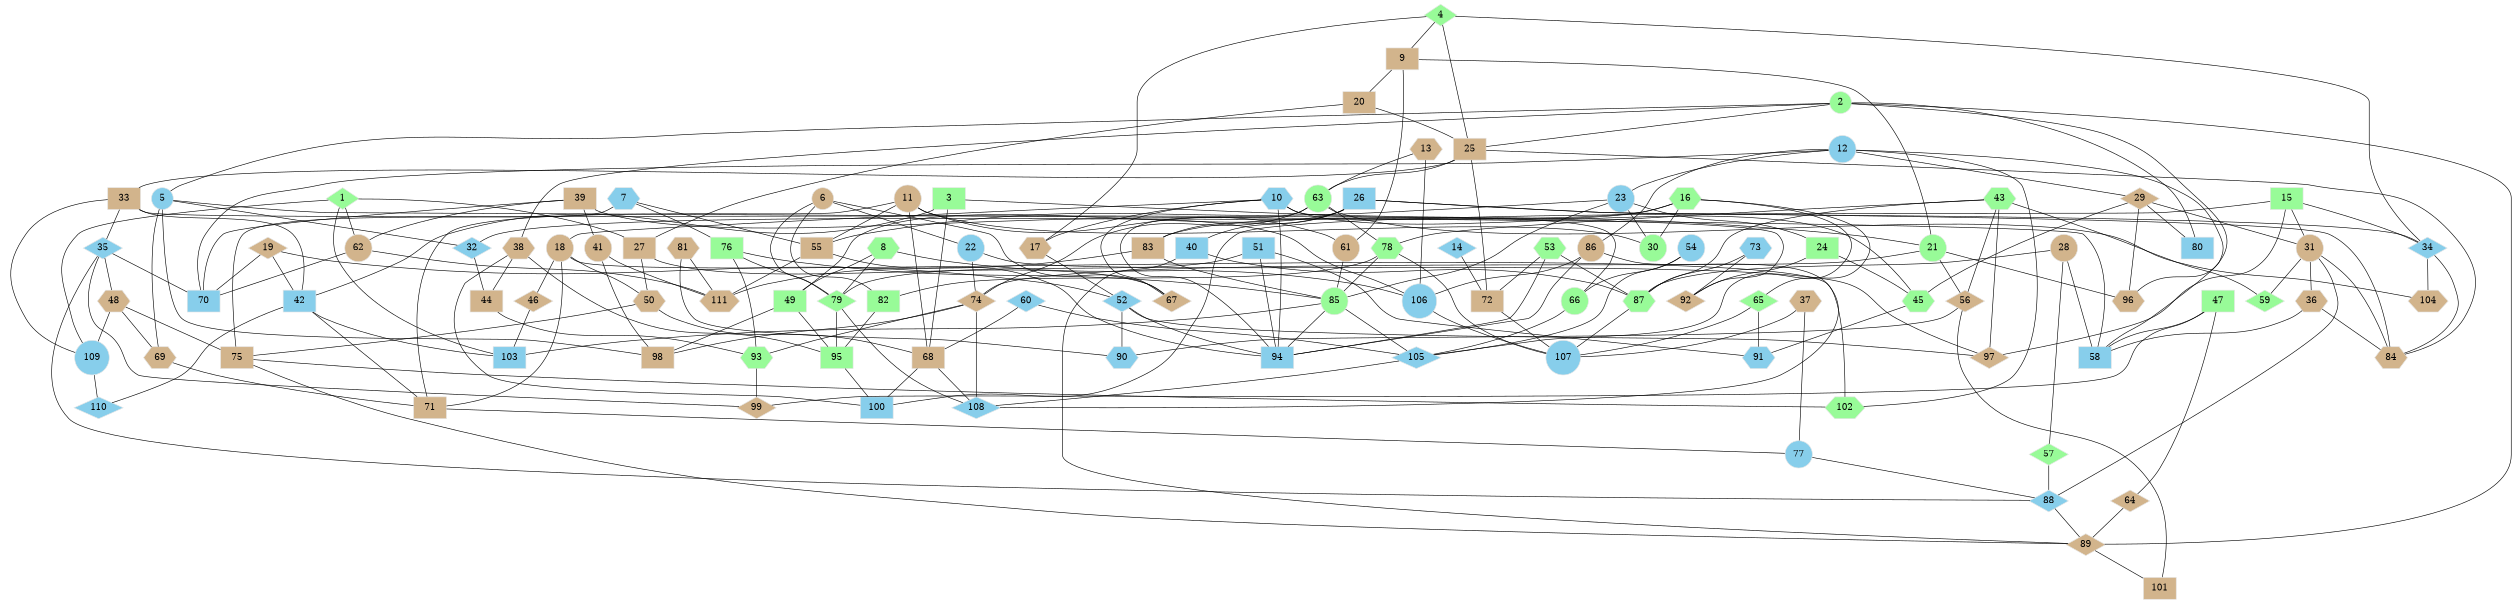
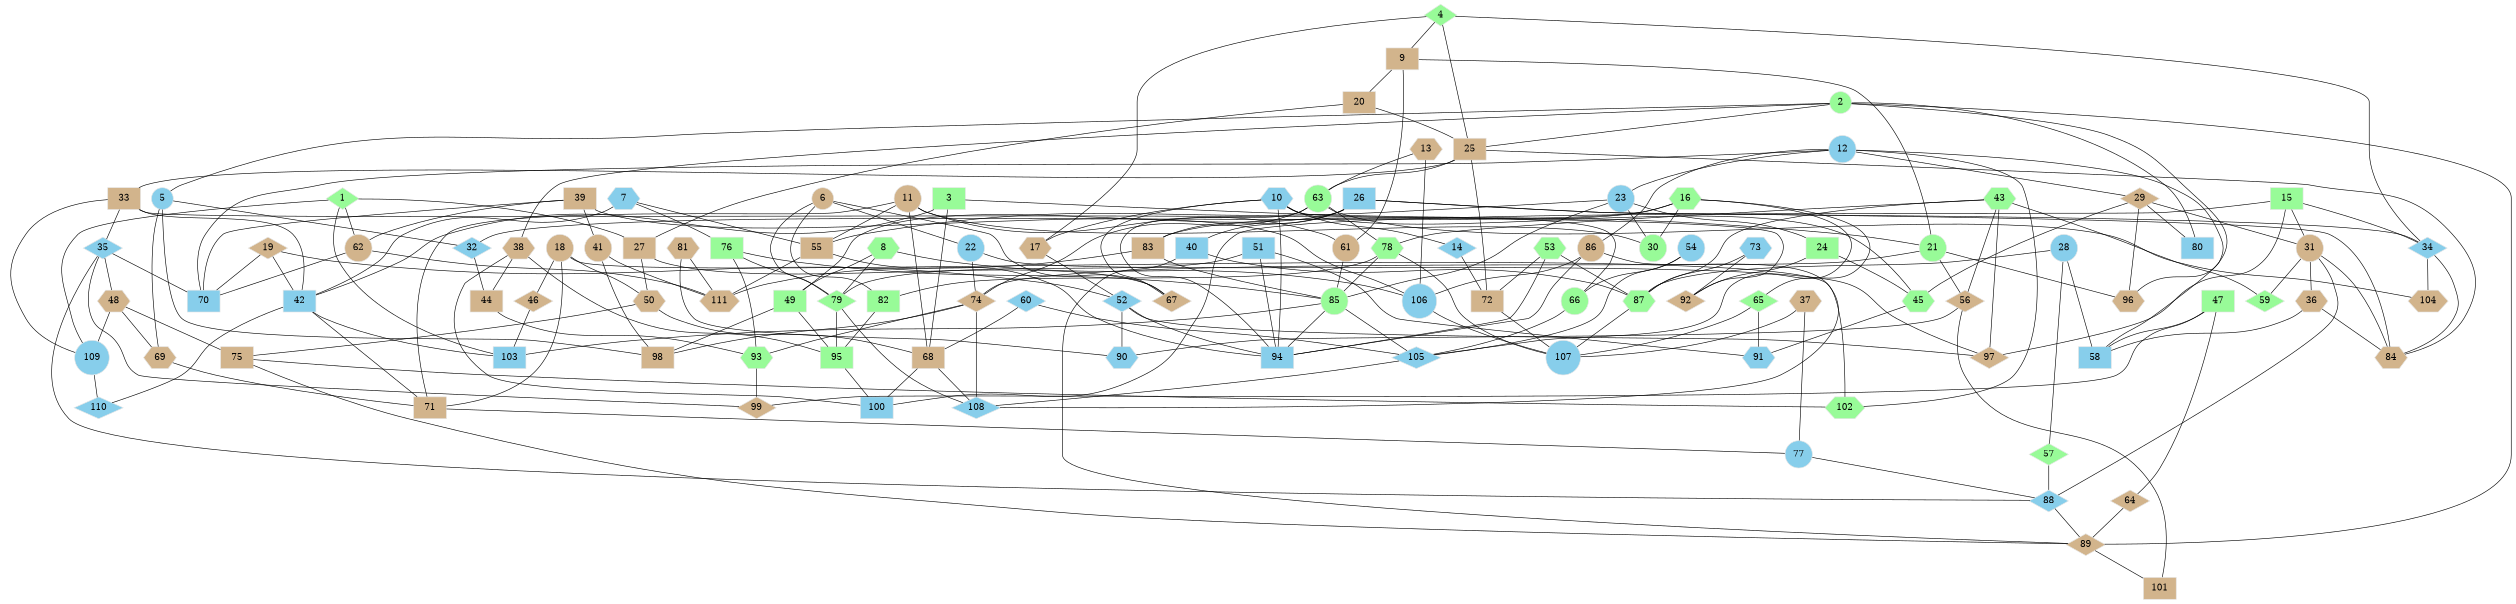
(1002, 211) -> (1398, 232)
(1187, 217) -> none
(371, 218) -> (446, 220)
(2064, 248) -> (2064, 248)
